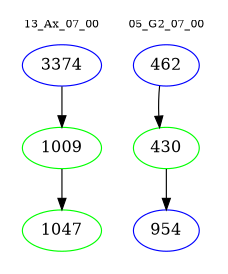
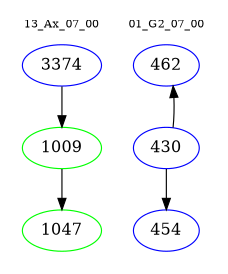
(167, 25) -> (167, 25)
(159, 101) -> (174, 113)
(166, 148) -> (166, 148)
(166, 231) -> (166, 231)
